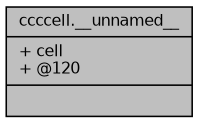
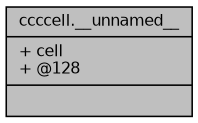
(50, 69) -> (50, 69)
